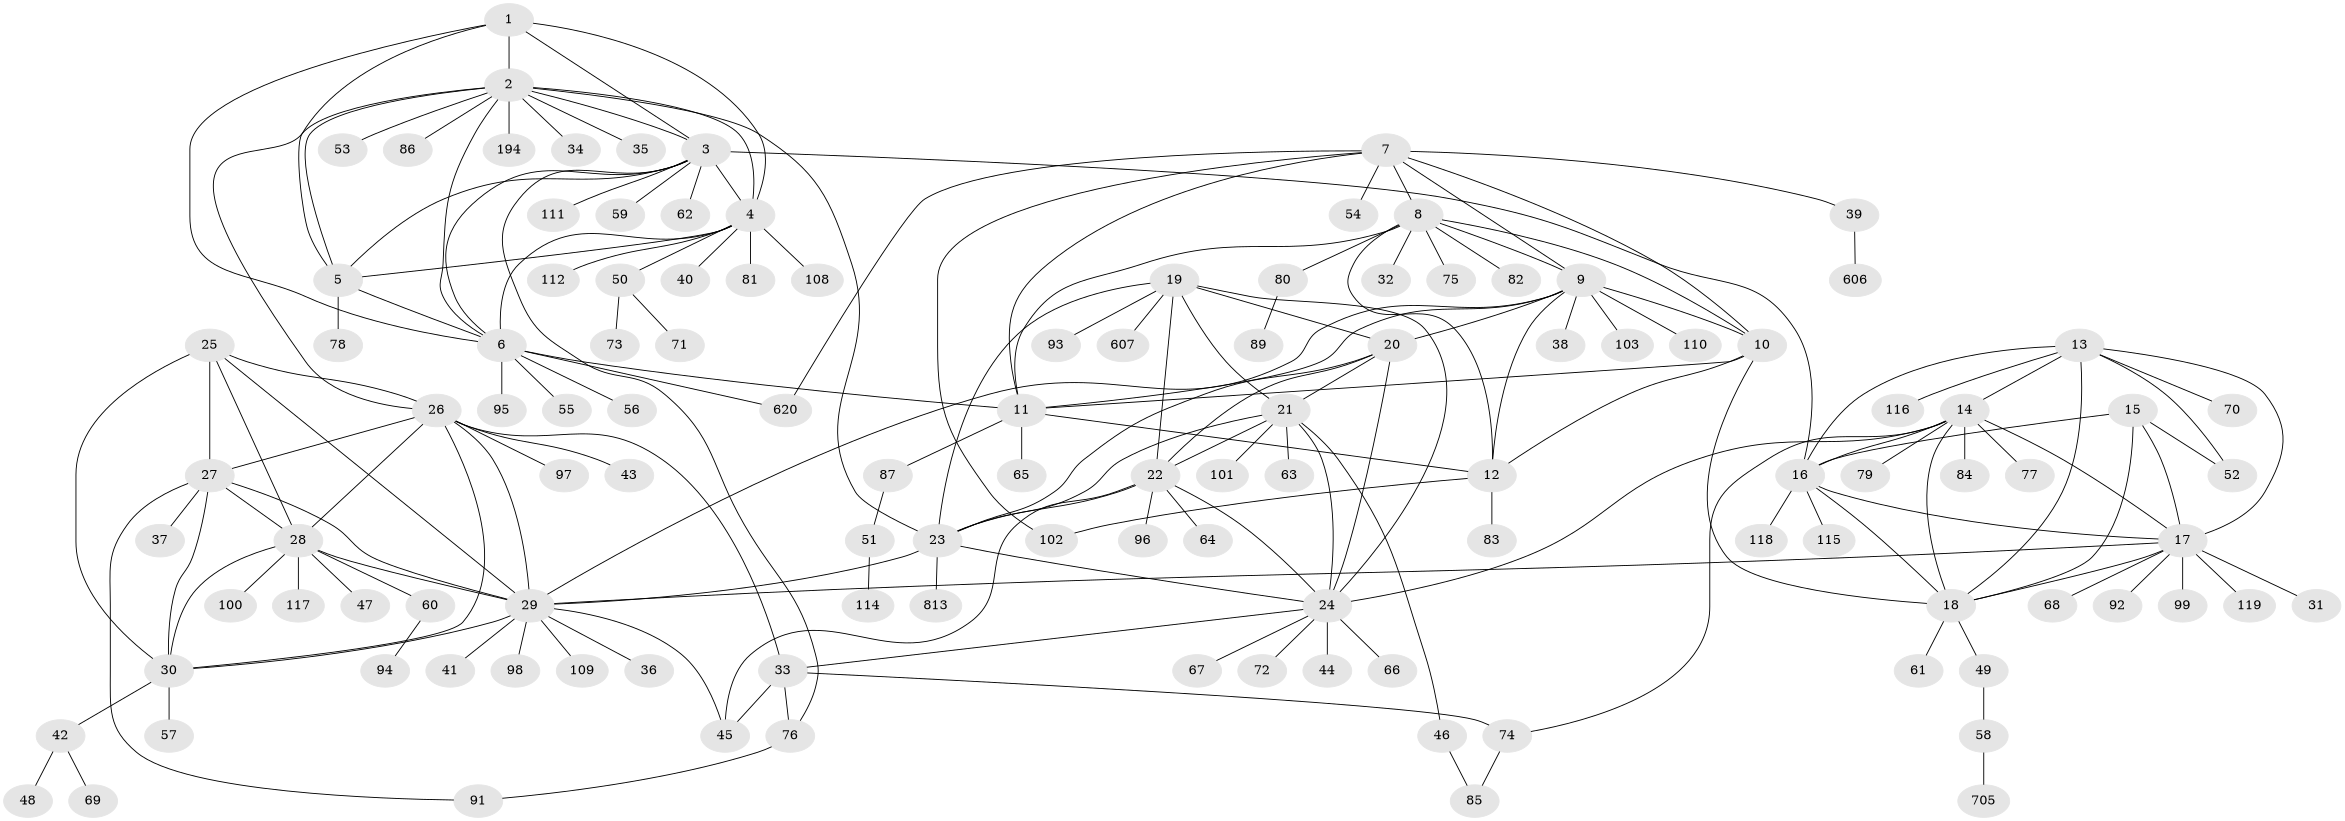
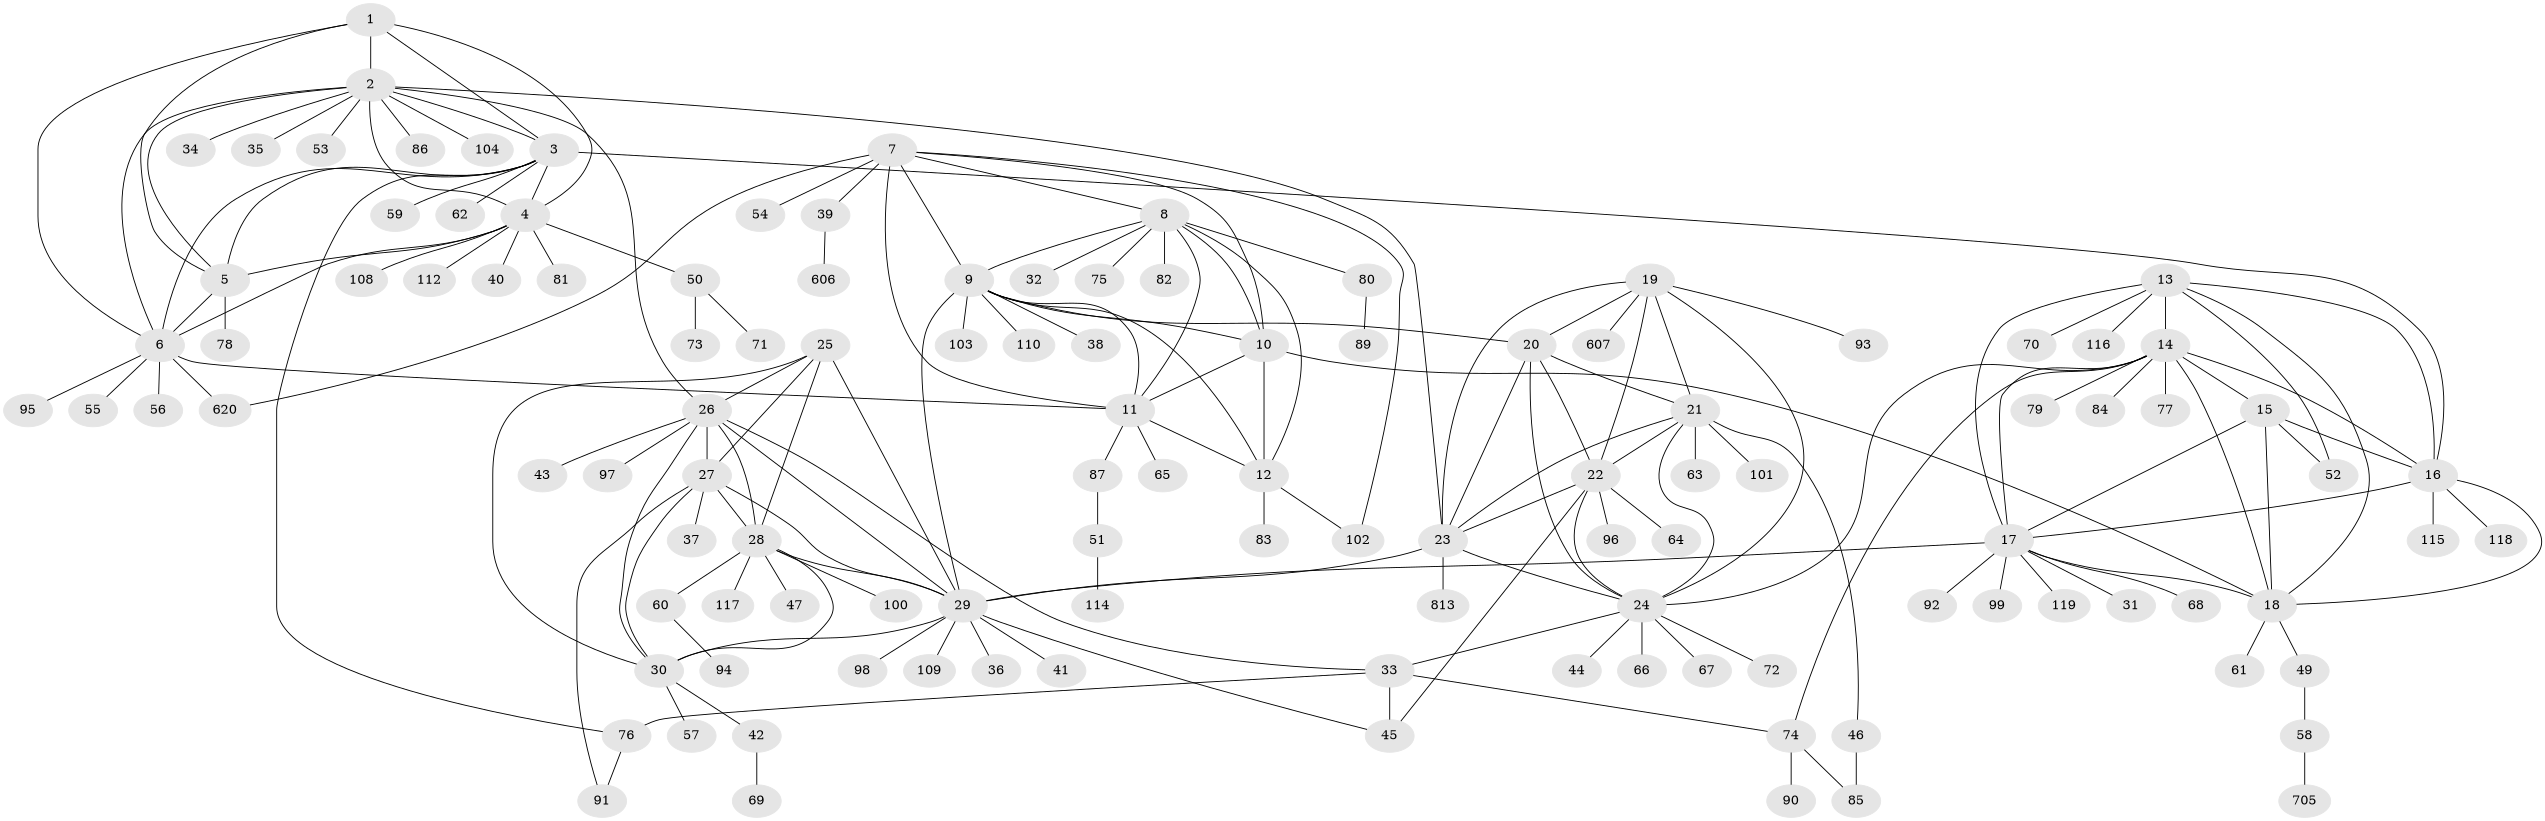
(509, 150) -> (487, 150)
(553, 215) -> none
none -> (2215, 378)
(28, 801) -> none
none -> (1791, 801)
